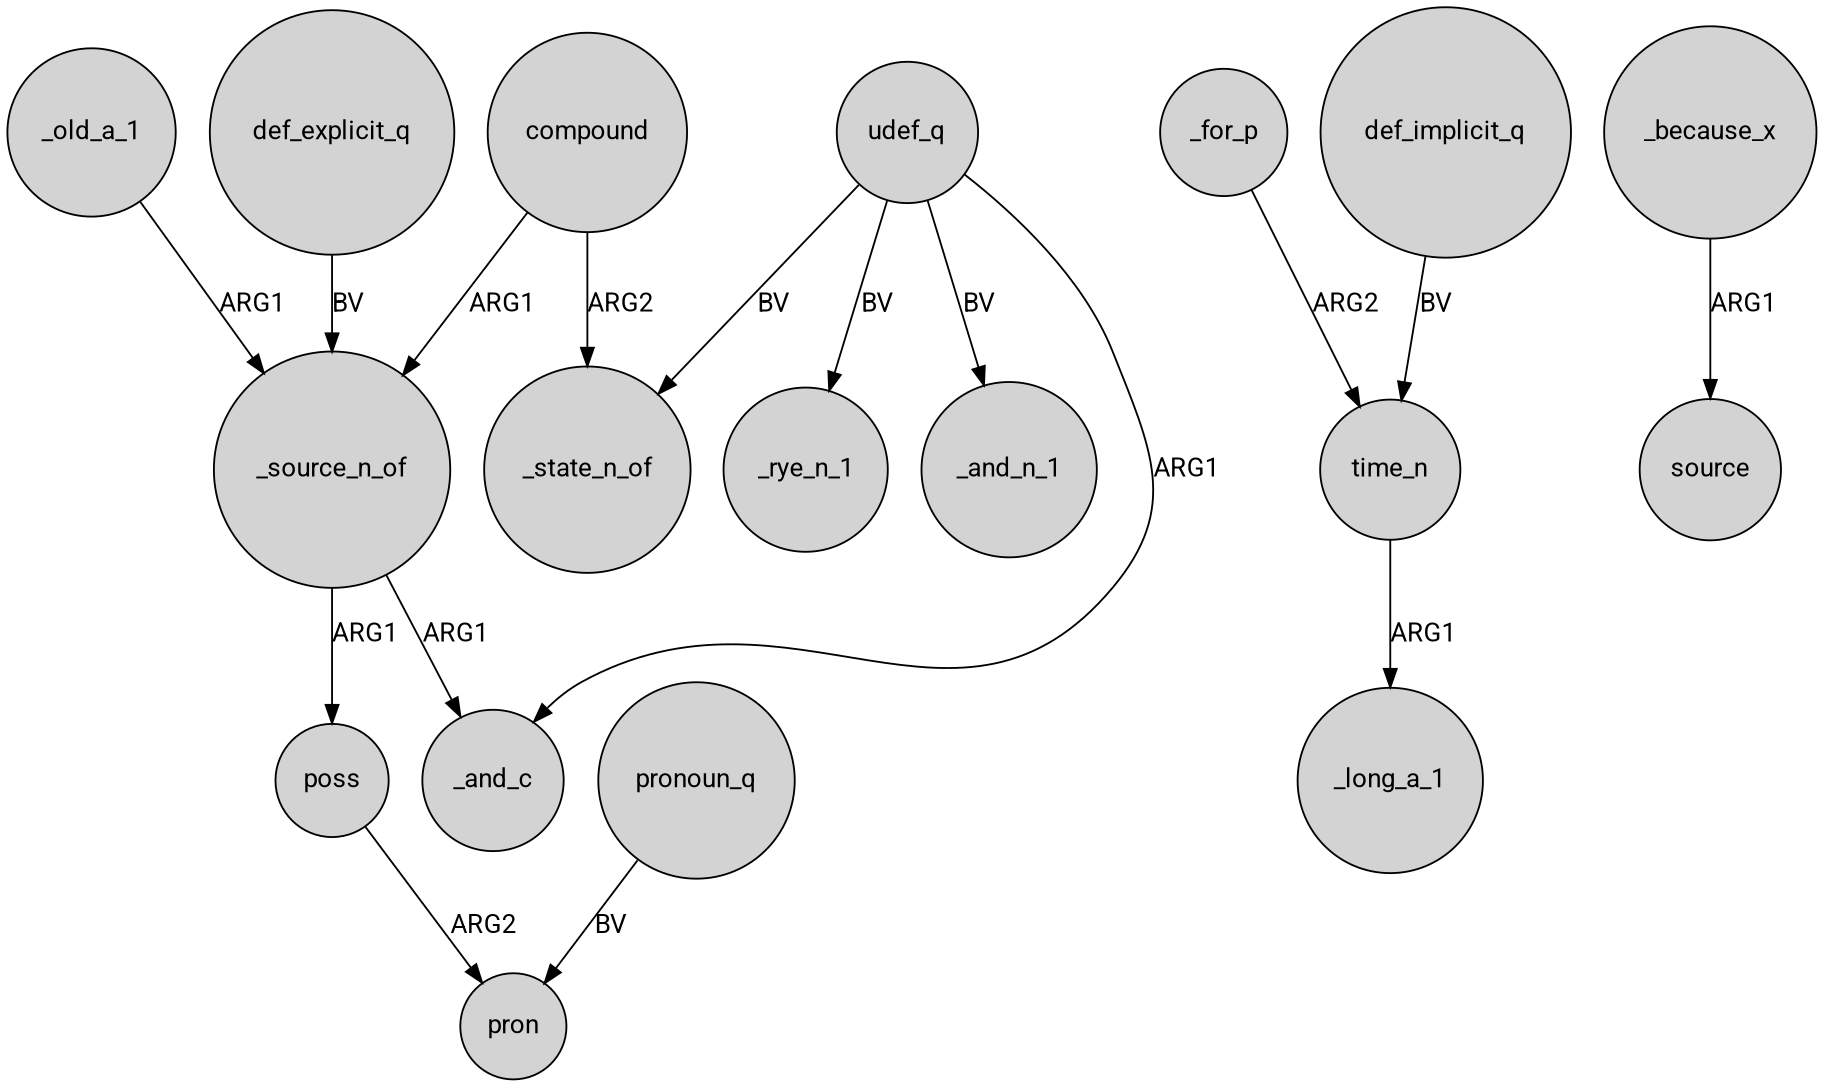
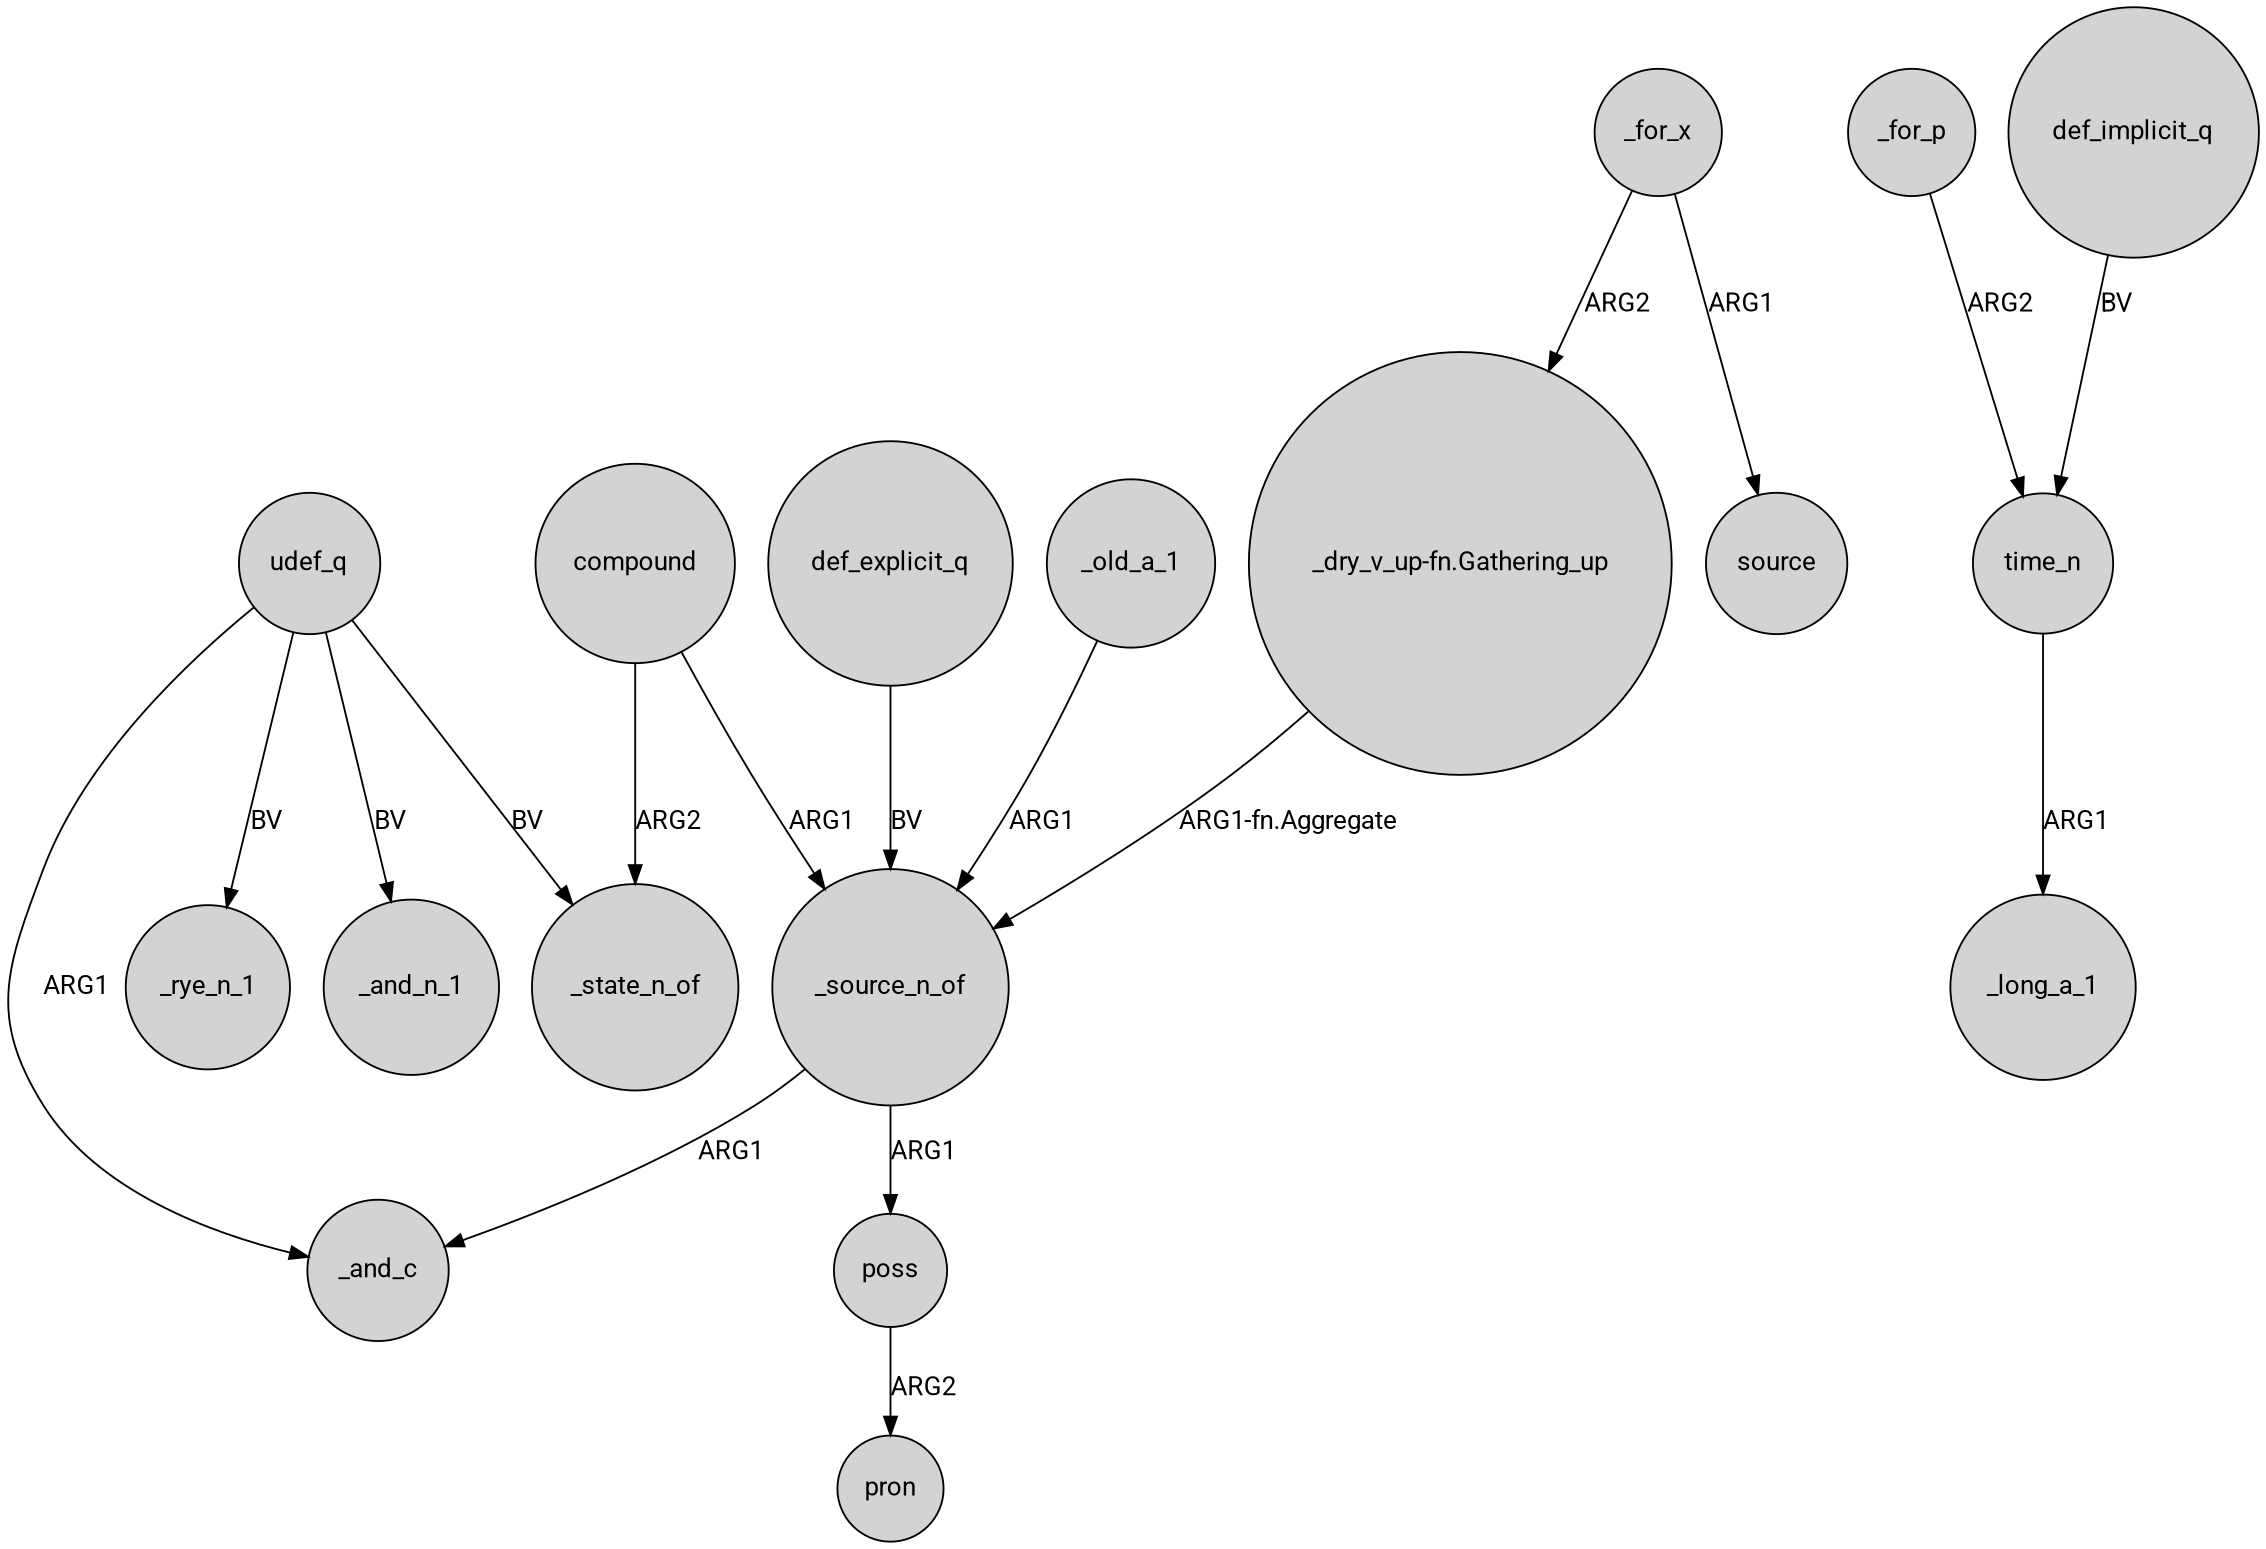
(1710, 132) -> (1658, 132)
none -> (1460, 563)
(697, 780) -> none
